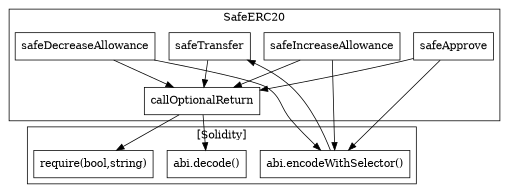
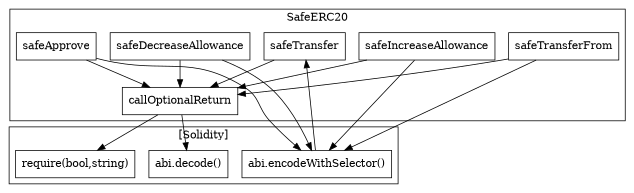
none -> (564, 46)
